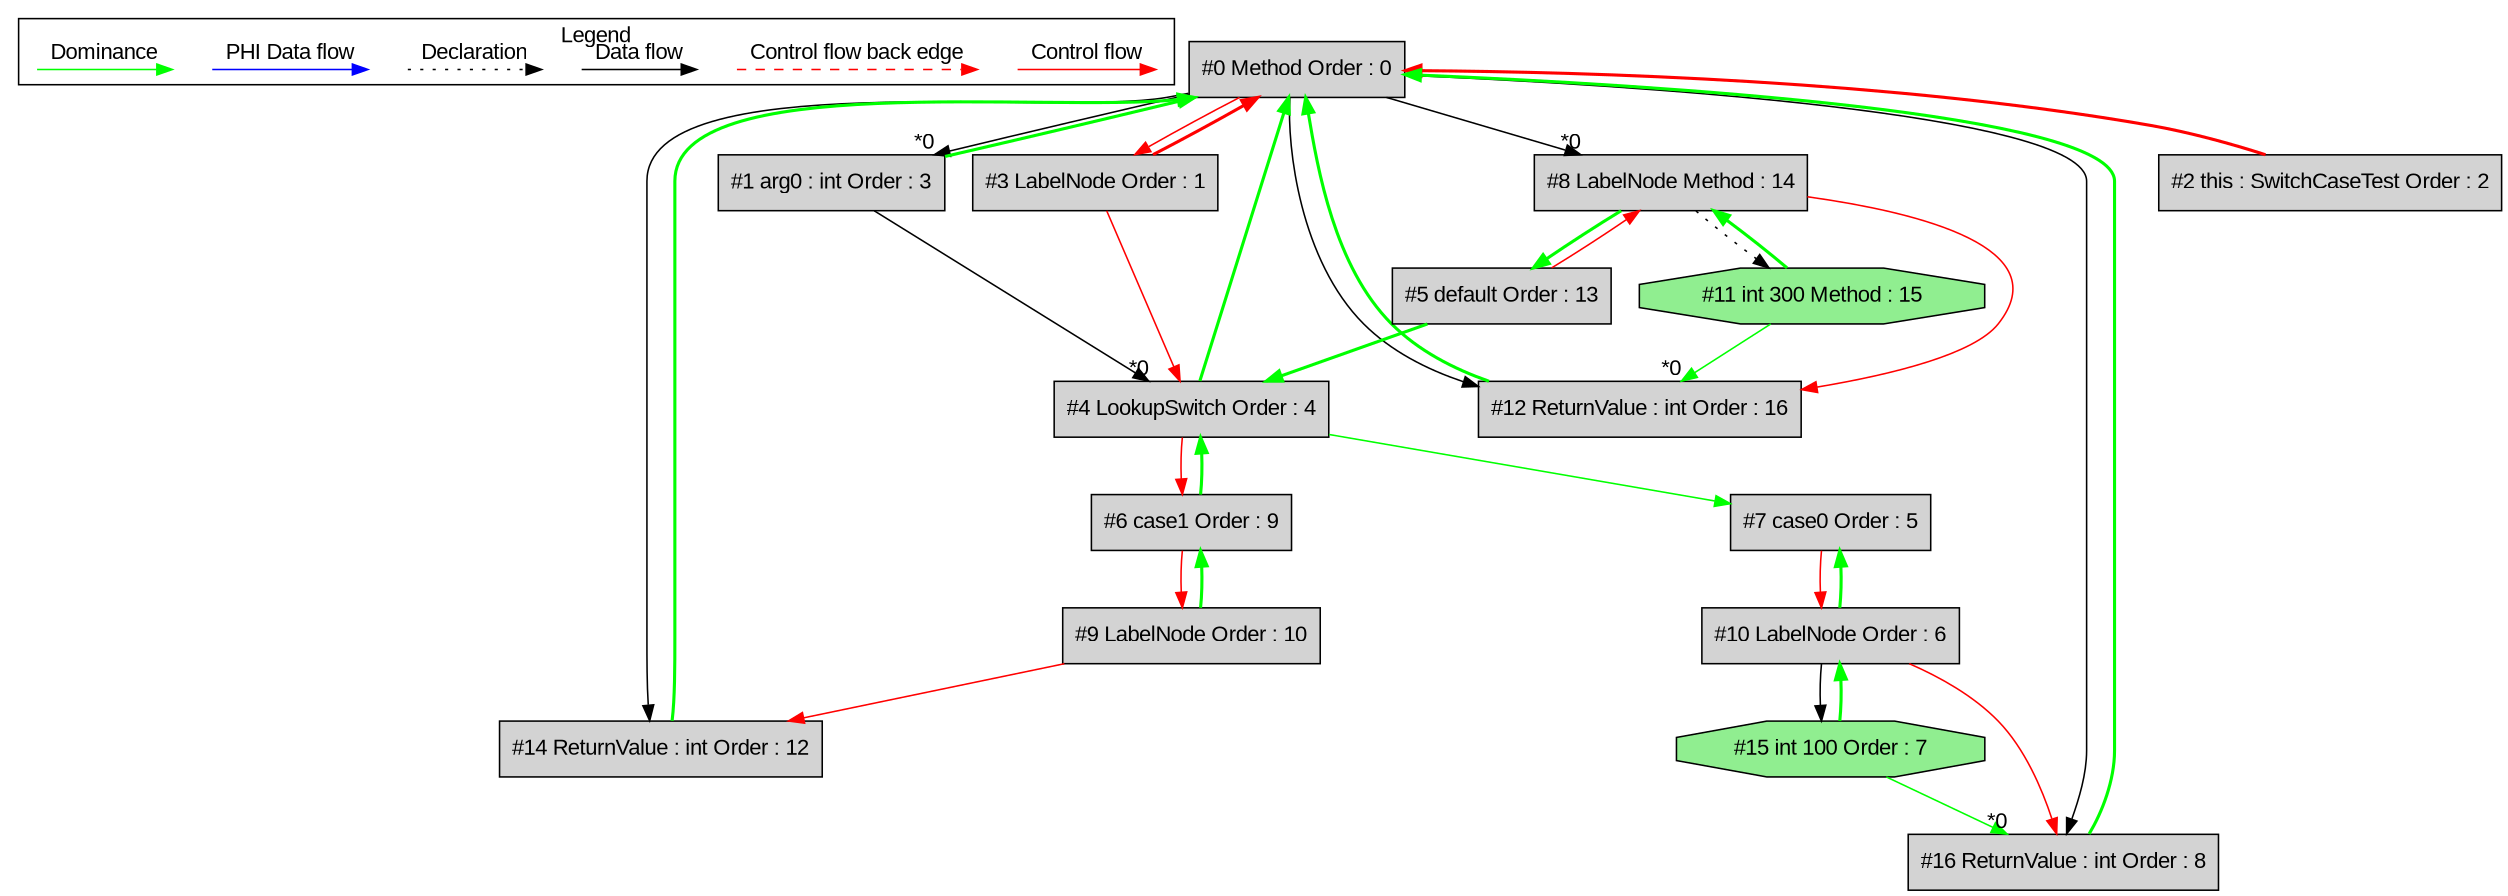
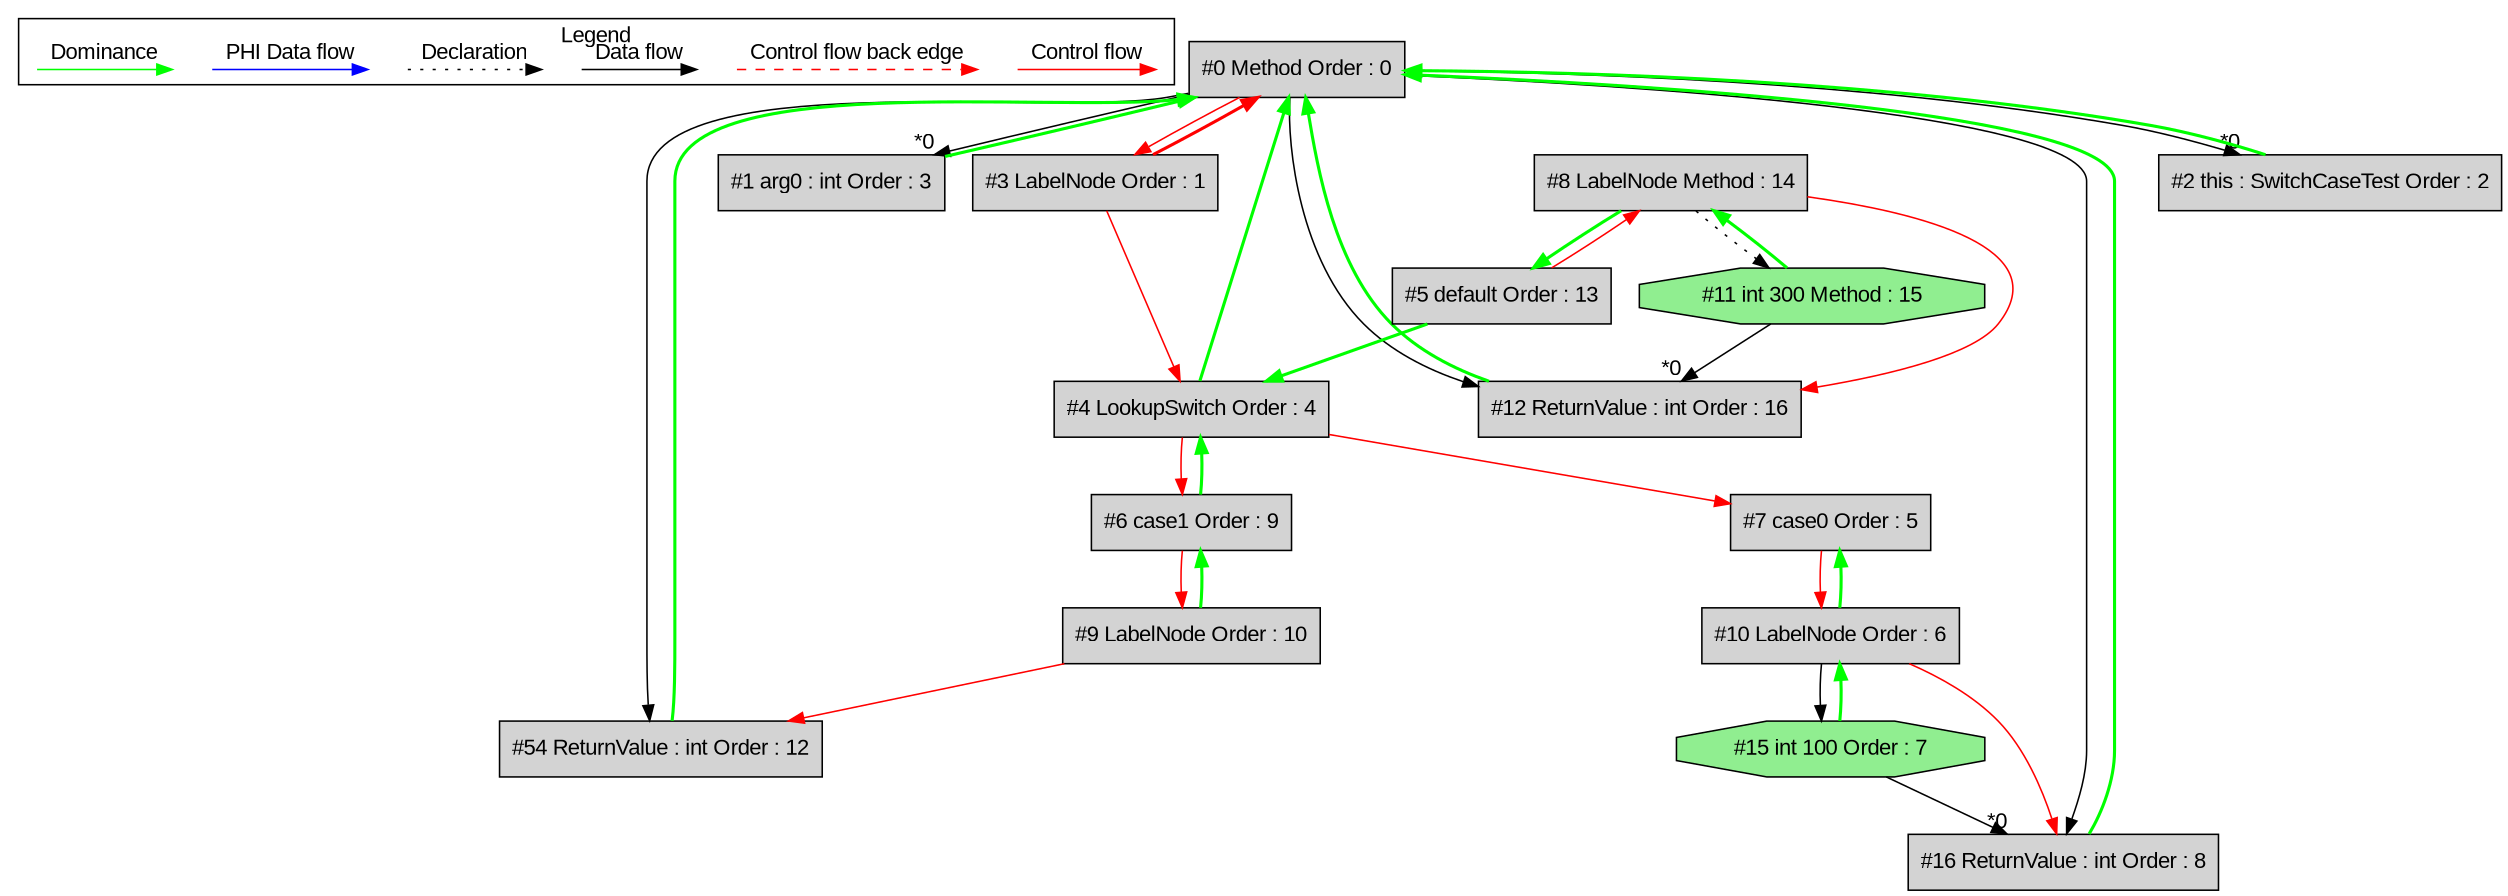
(1846, 88) -> (1846, 88)
(1476, 124) -> (1818, 88)
(1005, 292) -> none
(1733, 348) -> (1733, 348)
(1522, 468) -> (1522, 468)
(661, 749) -> (661, 749)
(1940, 802) -> (1940, 802)
